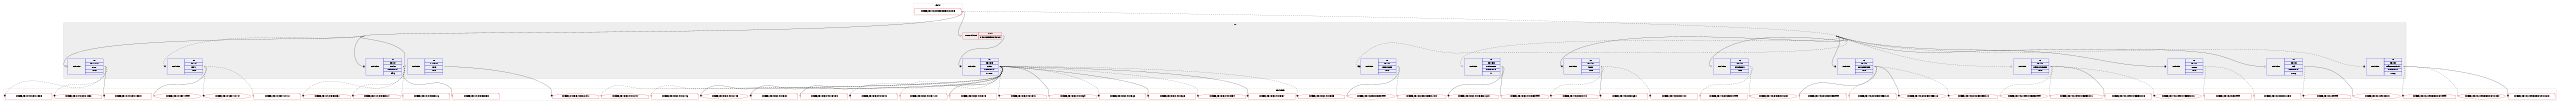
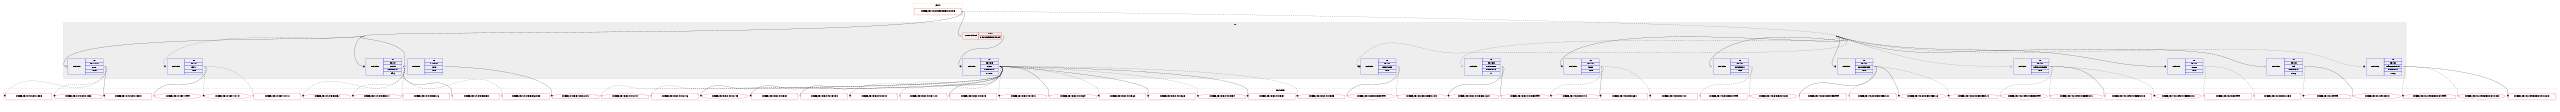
none -> (526, 96)
